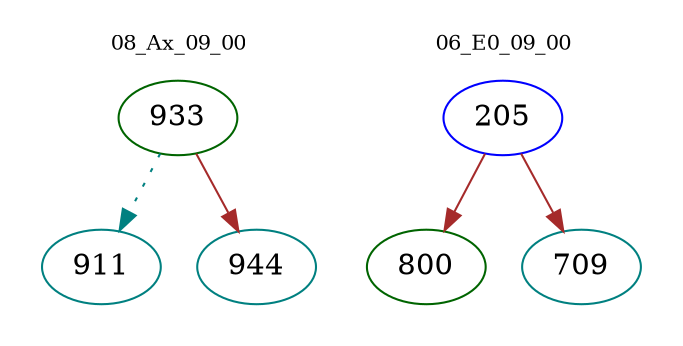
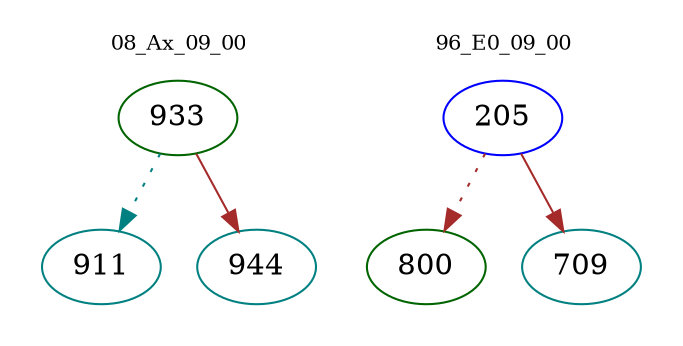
(504, 44) -> (504, 44)
(470, 183) -> (470, 183)
